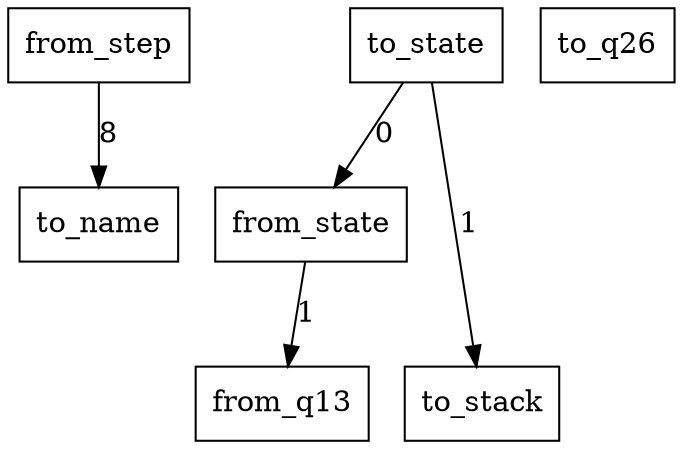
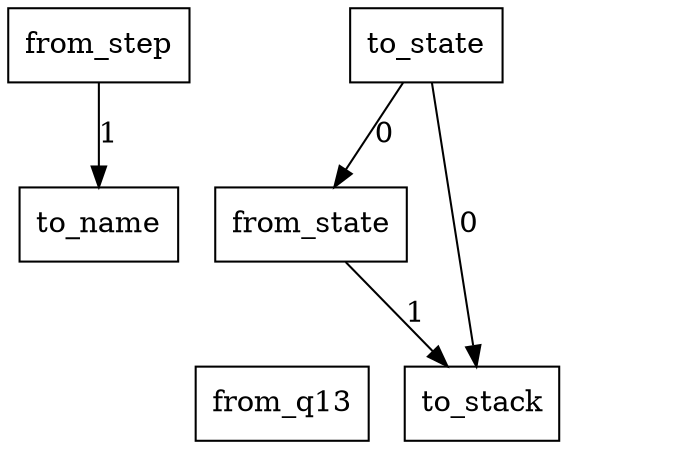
(608, 45) -> none
(109, 135) -> (109, 135)
(470, 225) -> (470, 225)
(298, 304) -> (389, 307)
